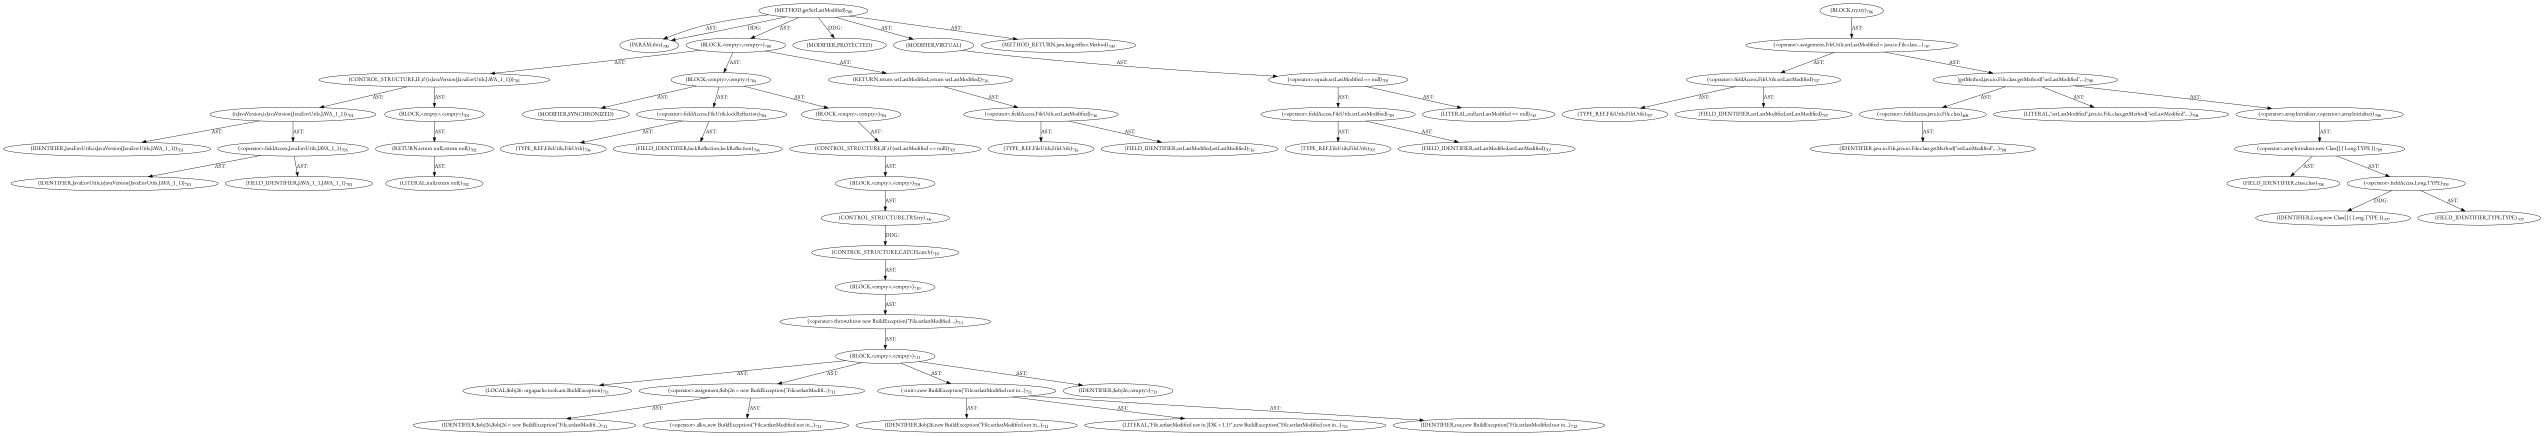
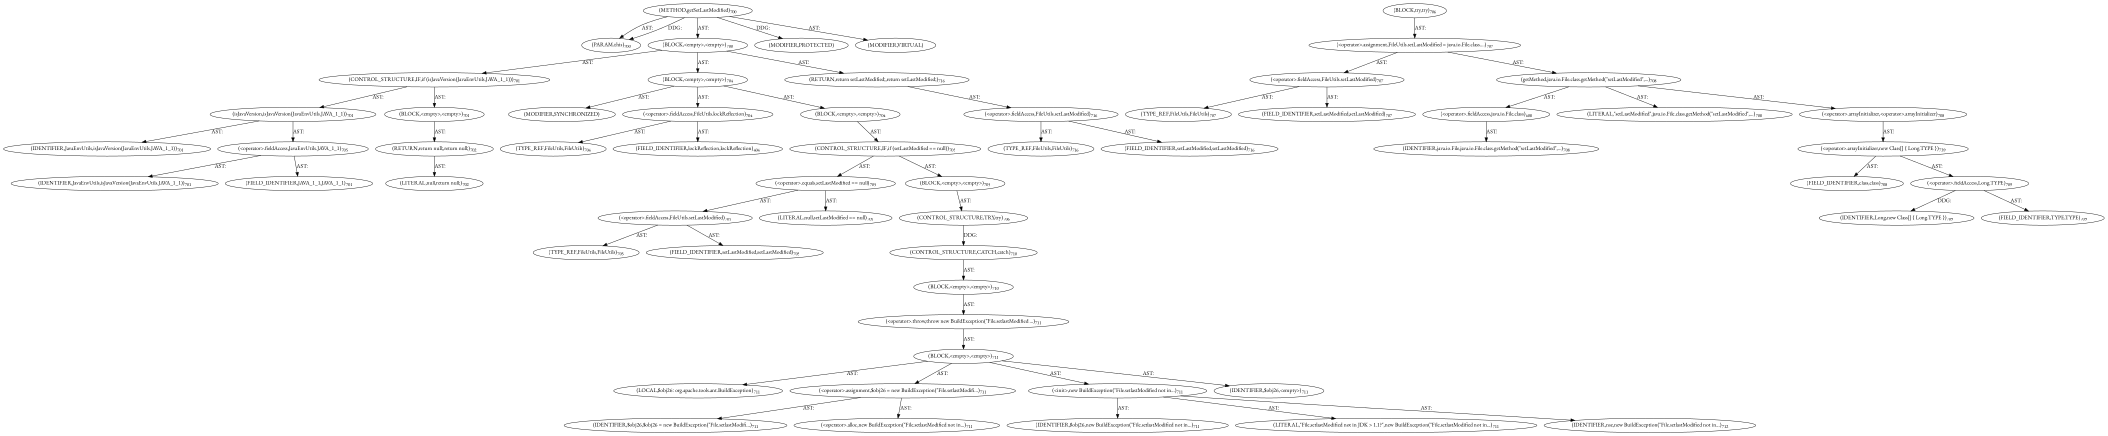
(1058, 45) -> none
(1117, 66) -> (857, 165)
(1533, 114) -> (870, 217)
(757, 148) -> (757, 148)
(2379, 148) -> (1942, 148)
